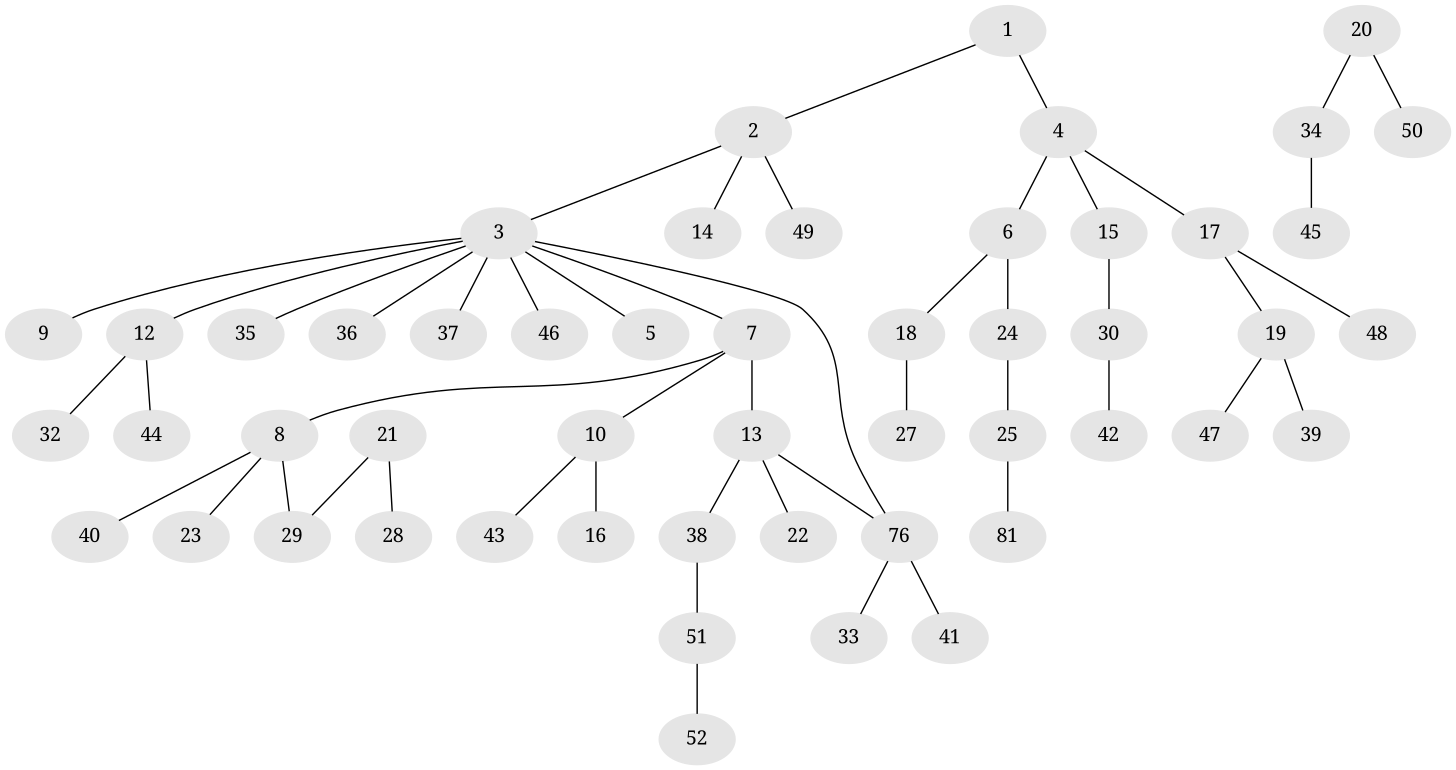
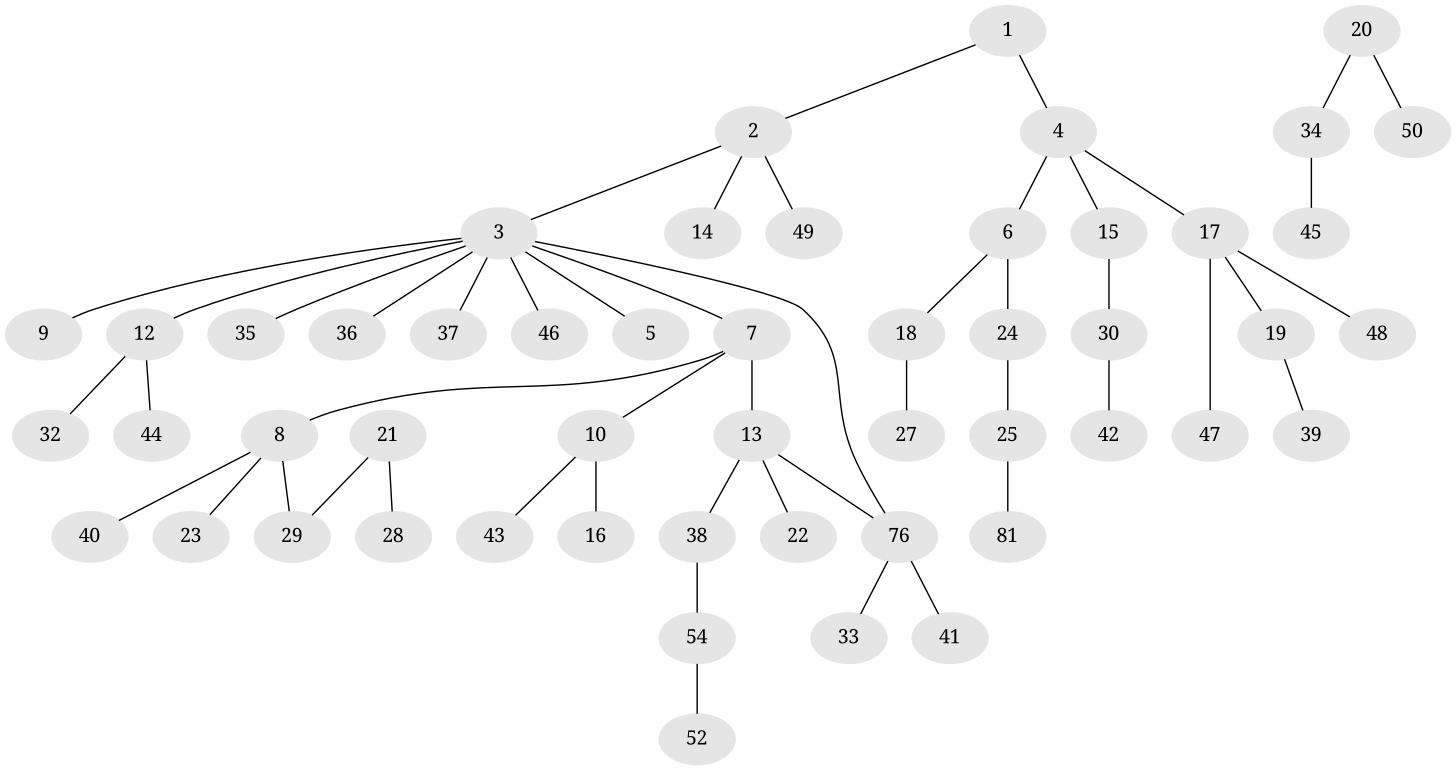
(1243, 385) -> (1210, 334)
(697, 638) -> (697, 638)
